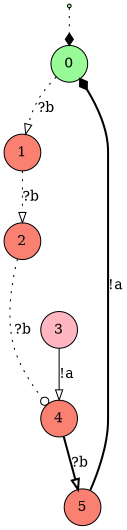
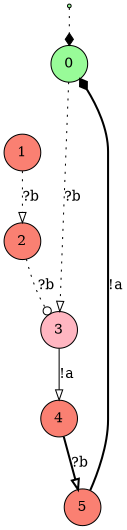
(39, 99) -> (64, 192)
(11, 332) -> (34, 284)
